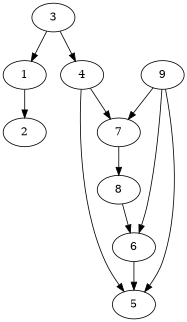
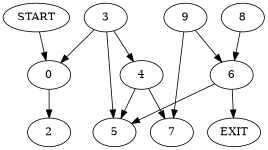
none -> (36, 18)
(25, 75) -> (49, 75)
none -> (234, 132)
(119, 157) -> none
(174, 189) -> (110, 71)
